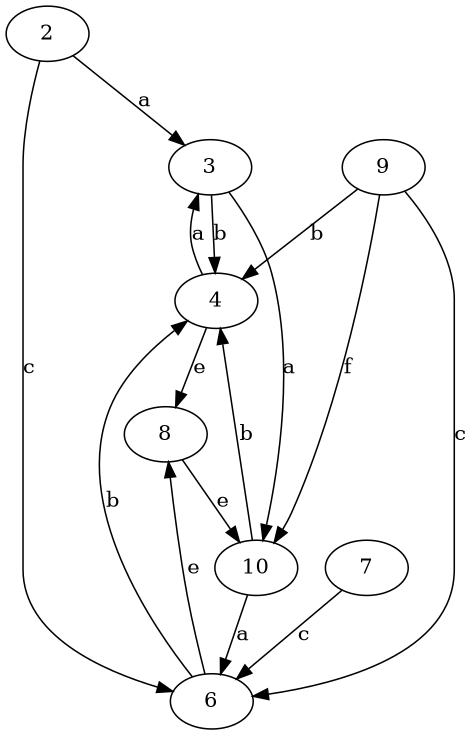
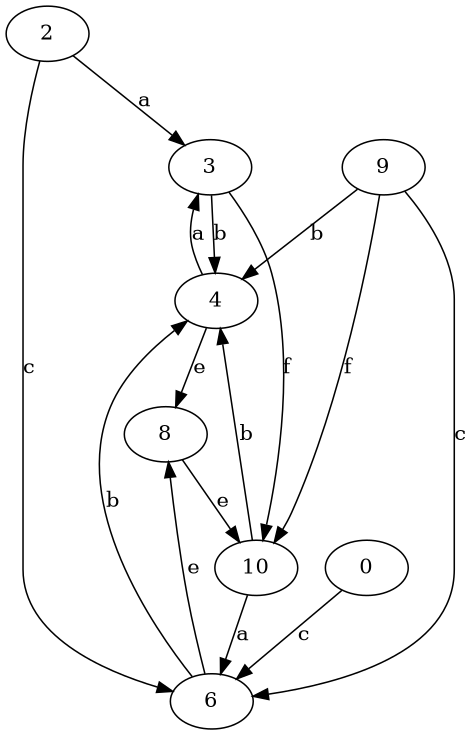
(289, 368) -> (287, 368)
(367, 568) -> (367, 568)
